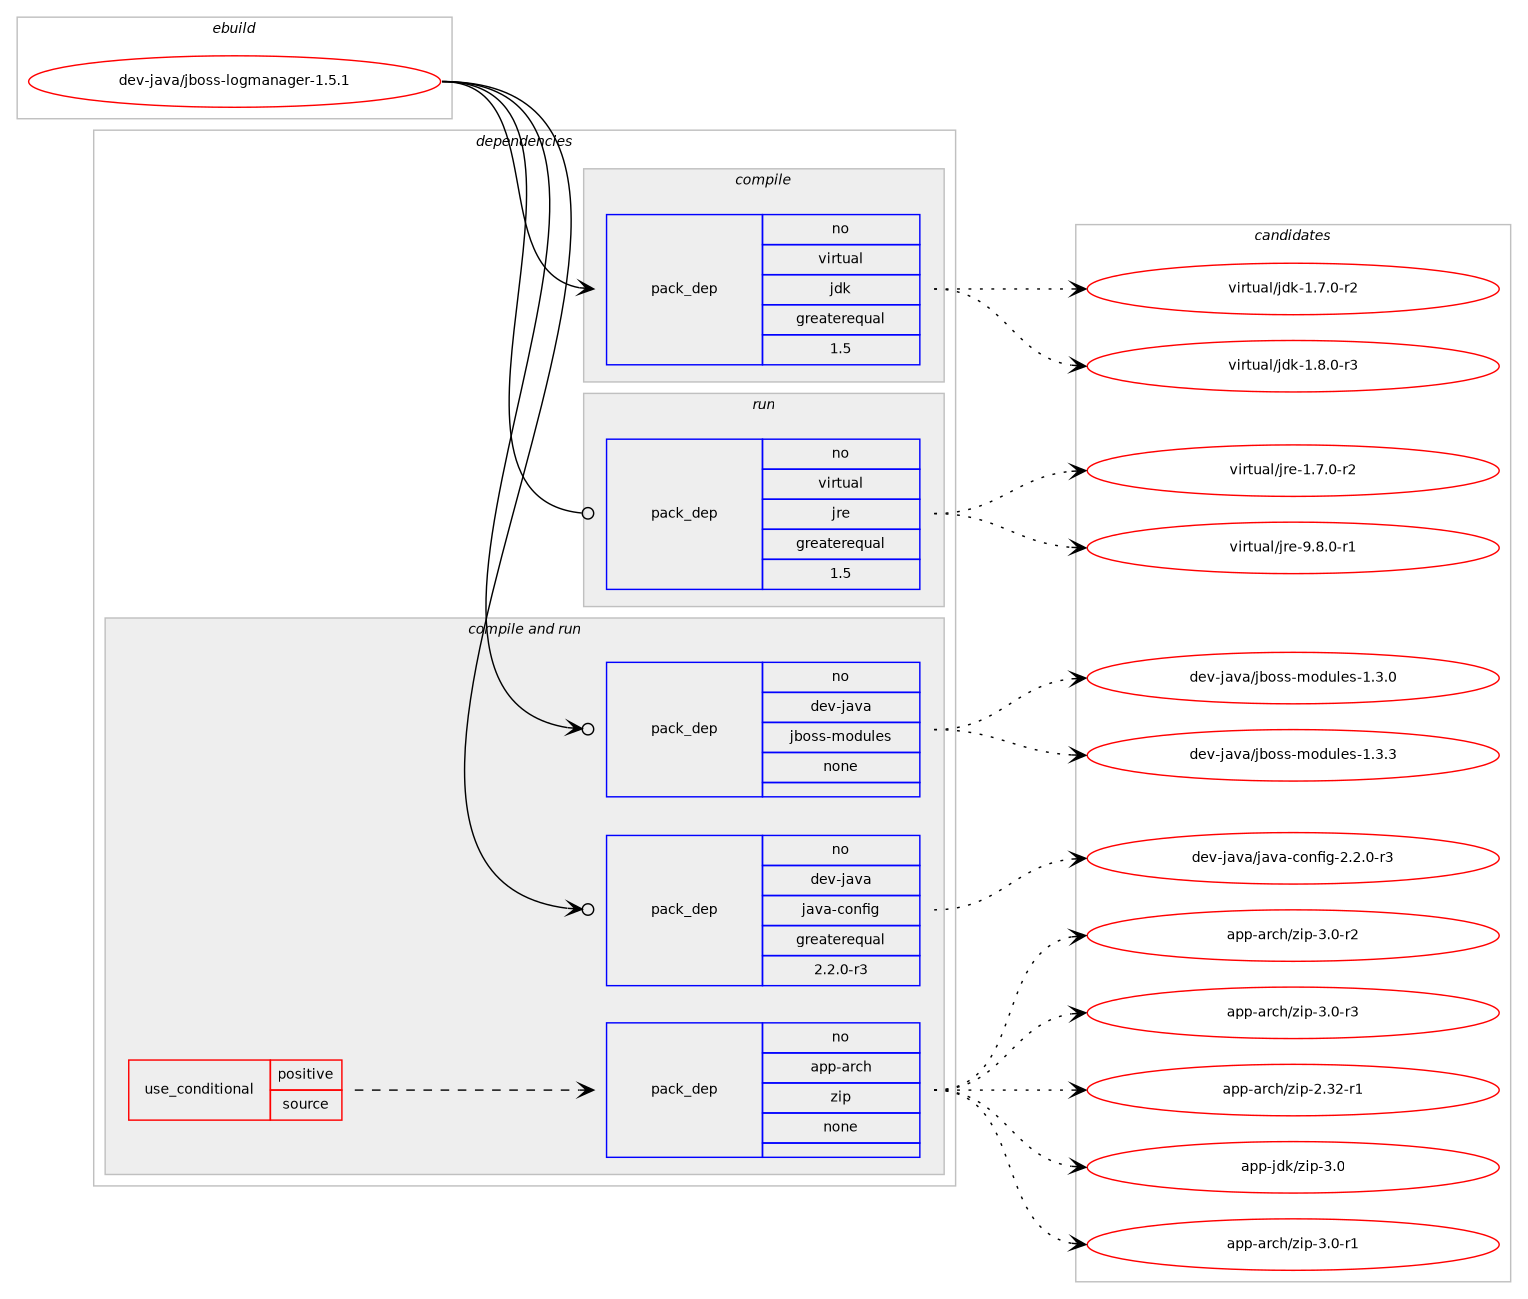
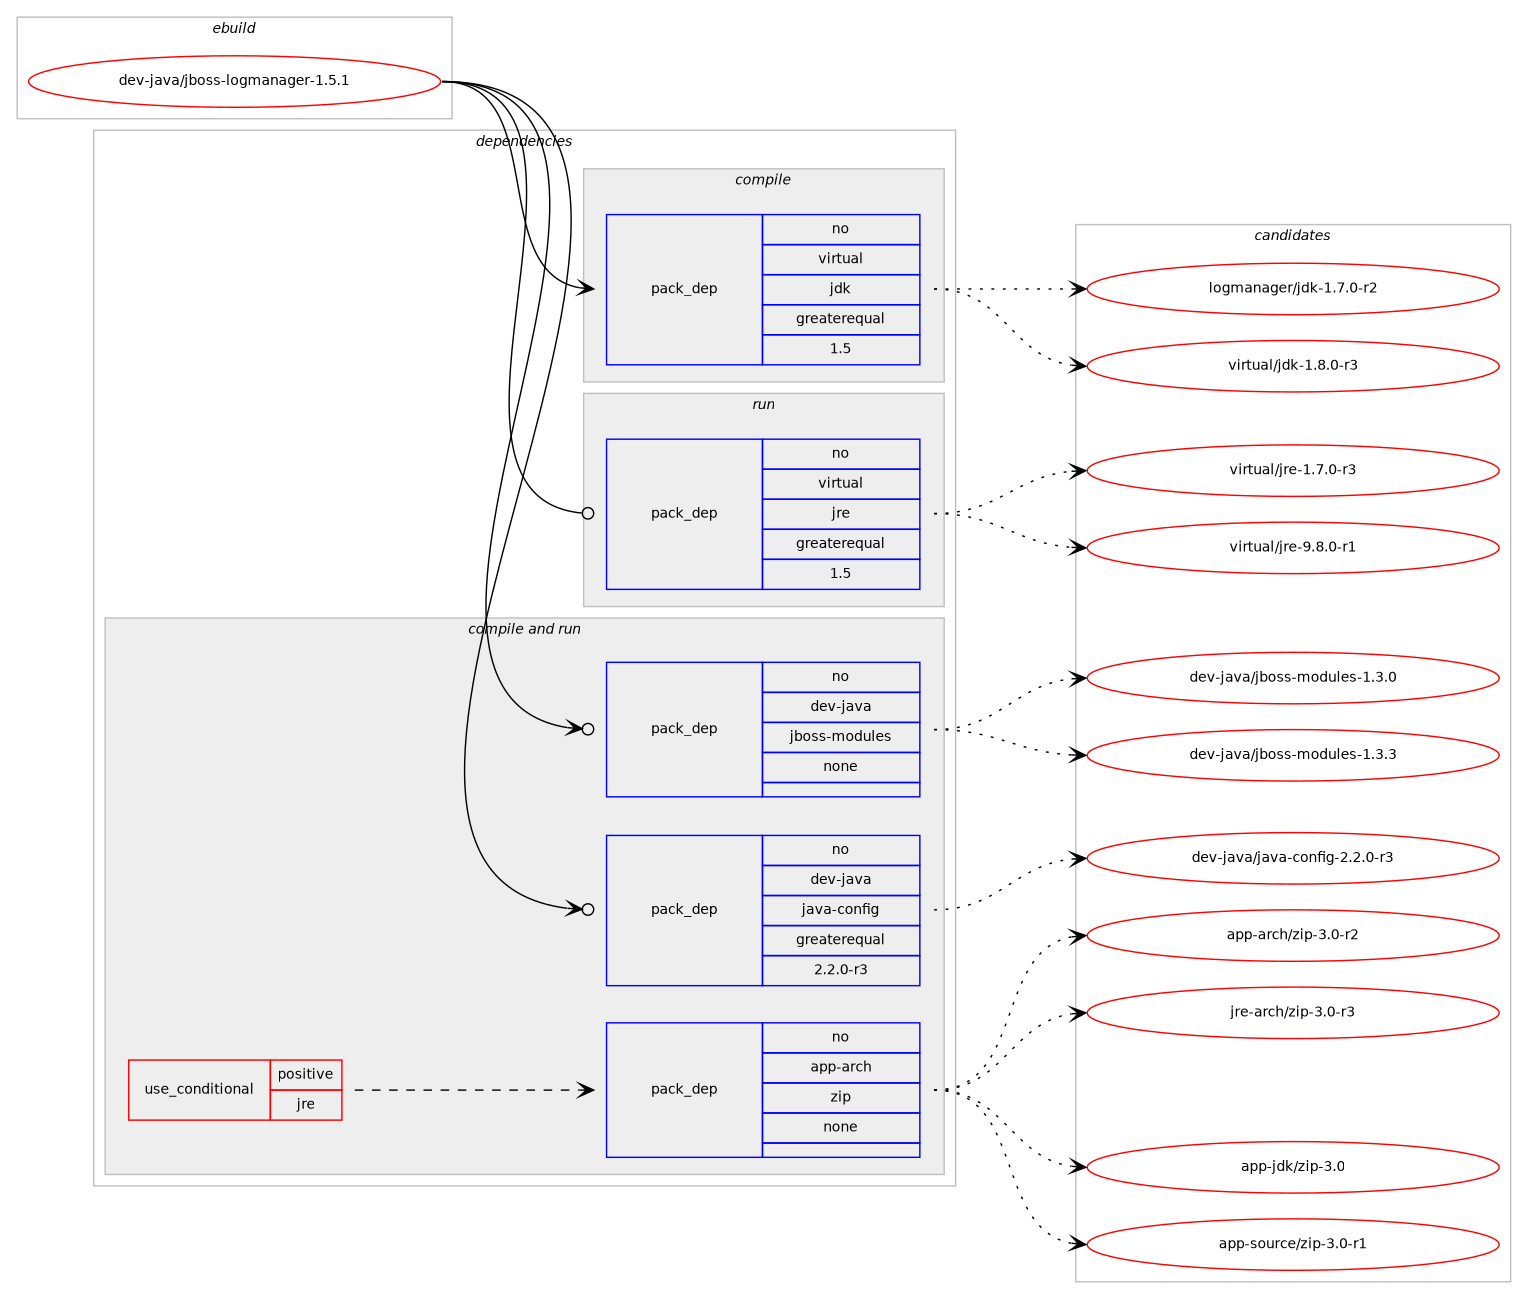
(1293, 289) -> (1293, 289)
(1293, 471) -> (1293, 471)
(1293, 1013) -> (1293, 1013)
(1293, 1090) -> none
(306, 1104) -> (306, 1104)
(1293, 1245) -> (1293, 1245)
